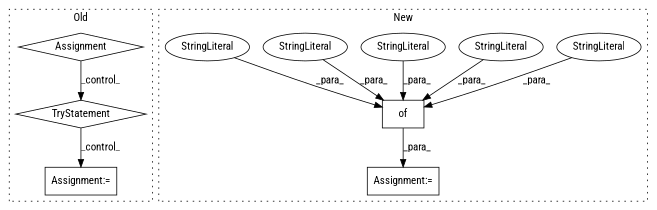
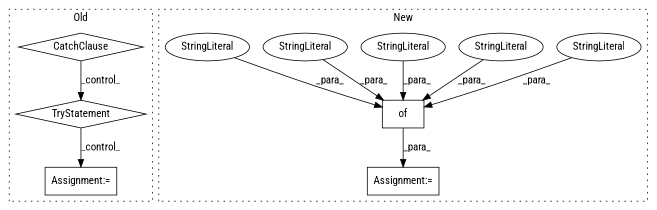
(81, 47) -> (81, 47)
